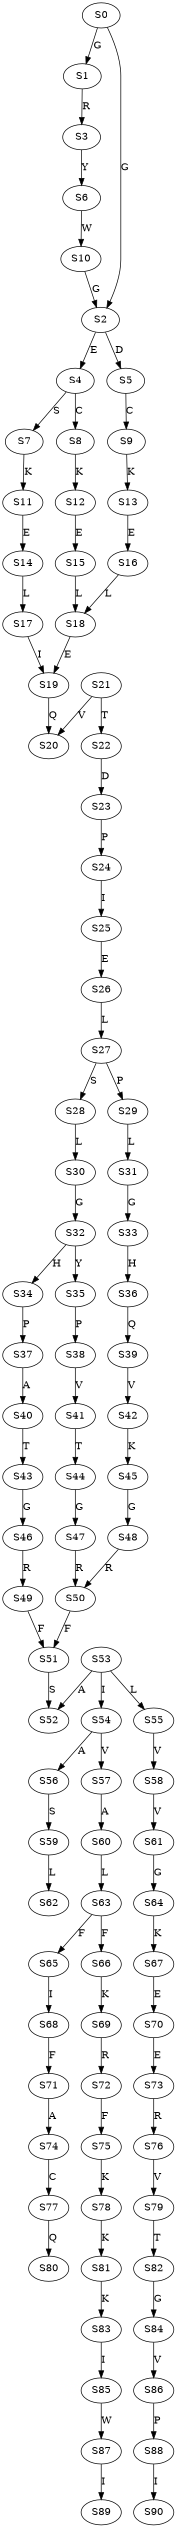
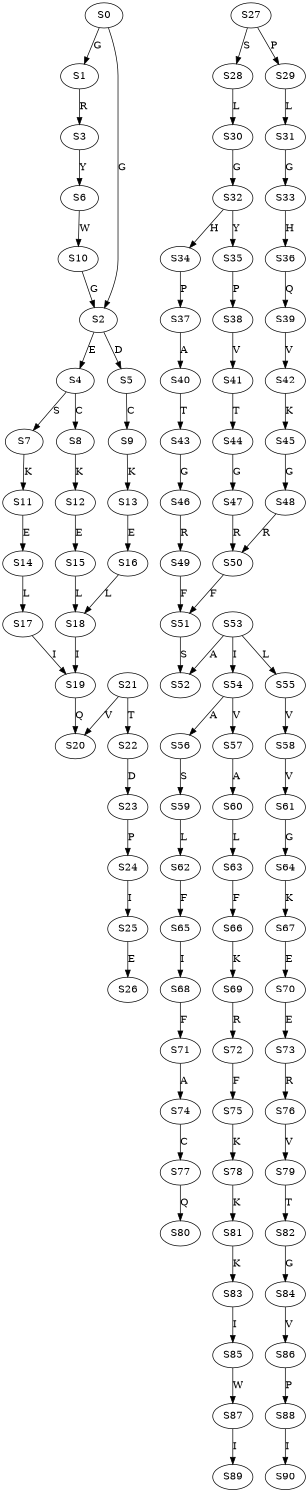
(68, 655) -> (77, 655)
(101, 1017) -> none
(77, 1931) -> (180, 895)
